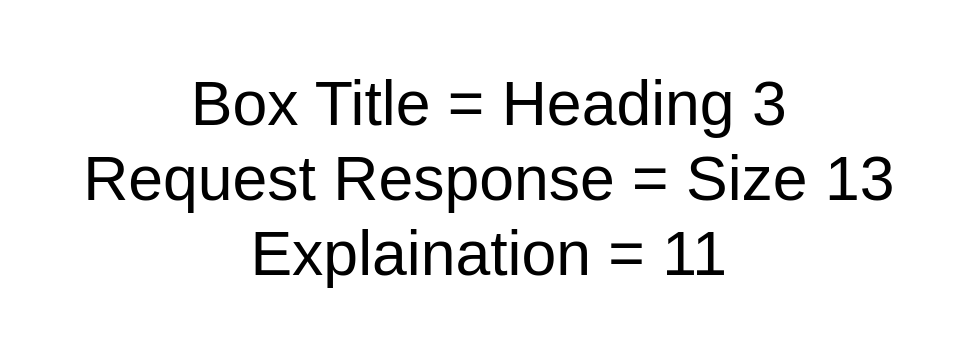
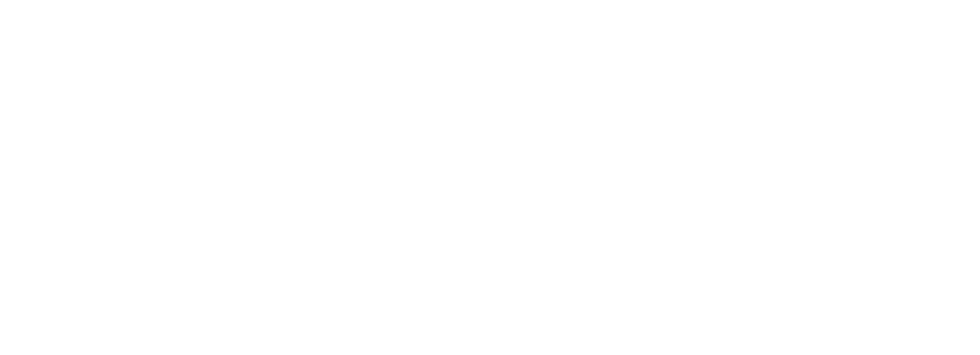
(489, 176) -> none
